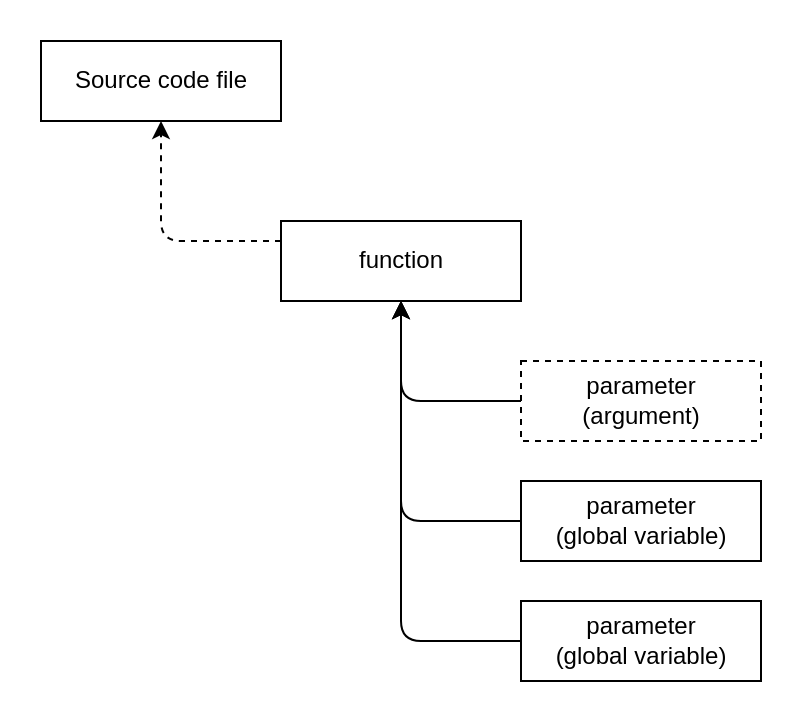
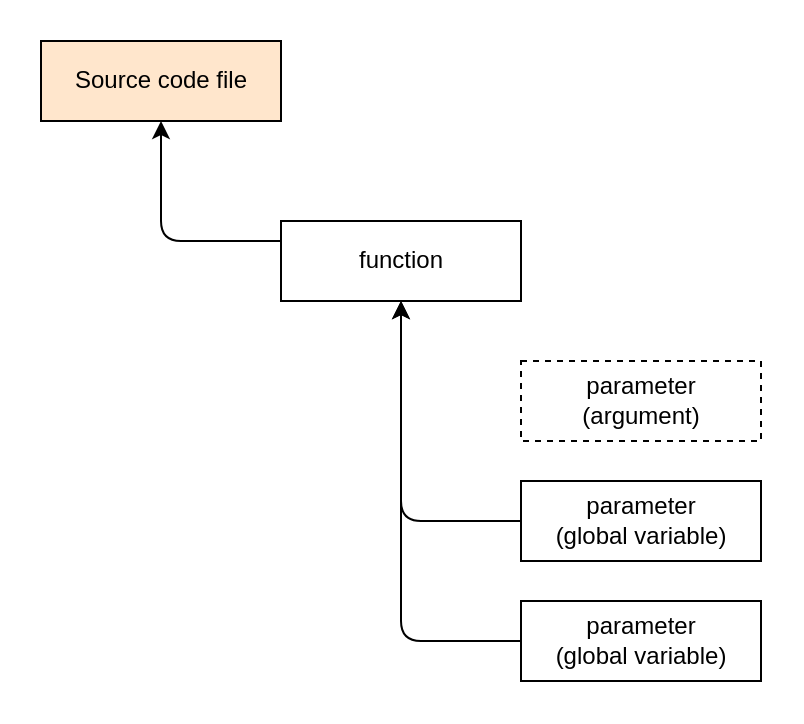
(161, 81) -> (161, 81)
(172, 240) -> (172, 240)
(463, 401) -> none
